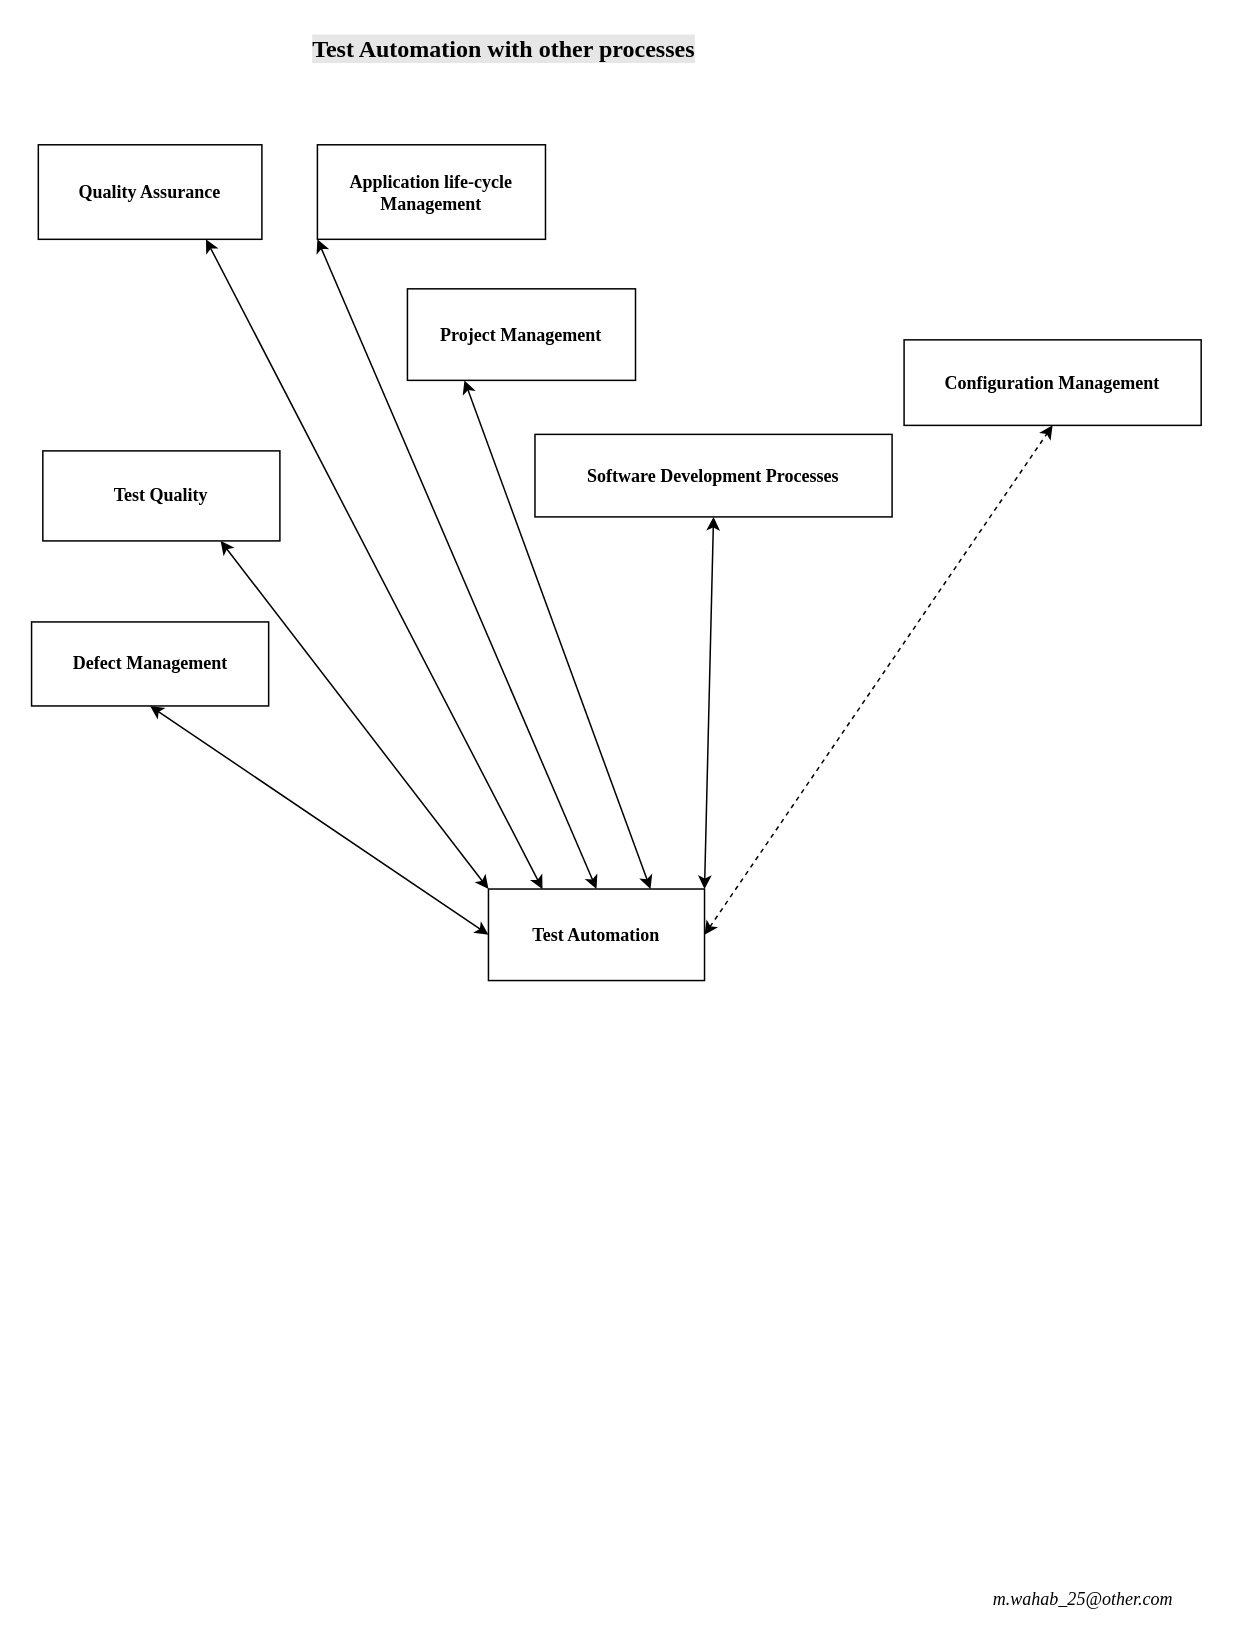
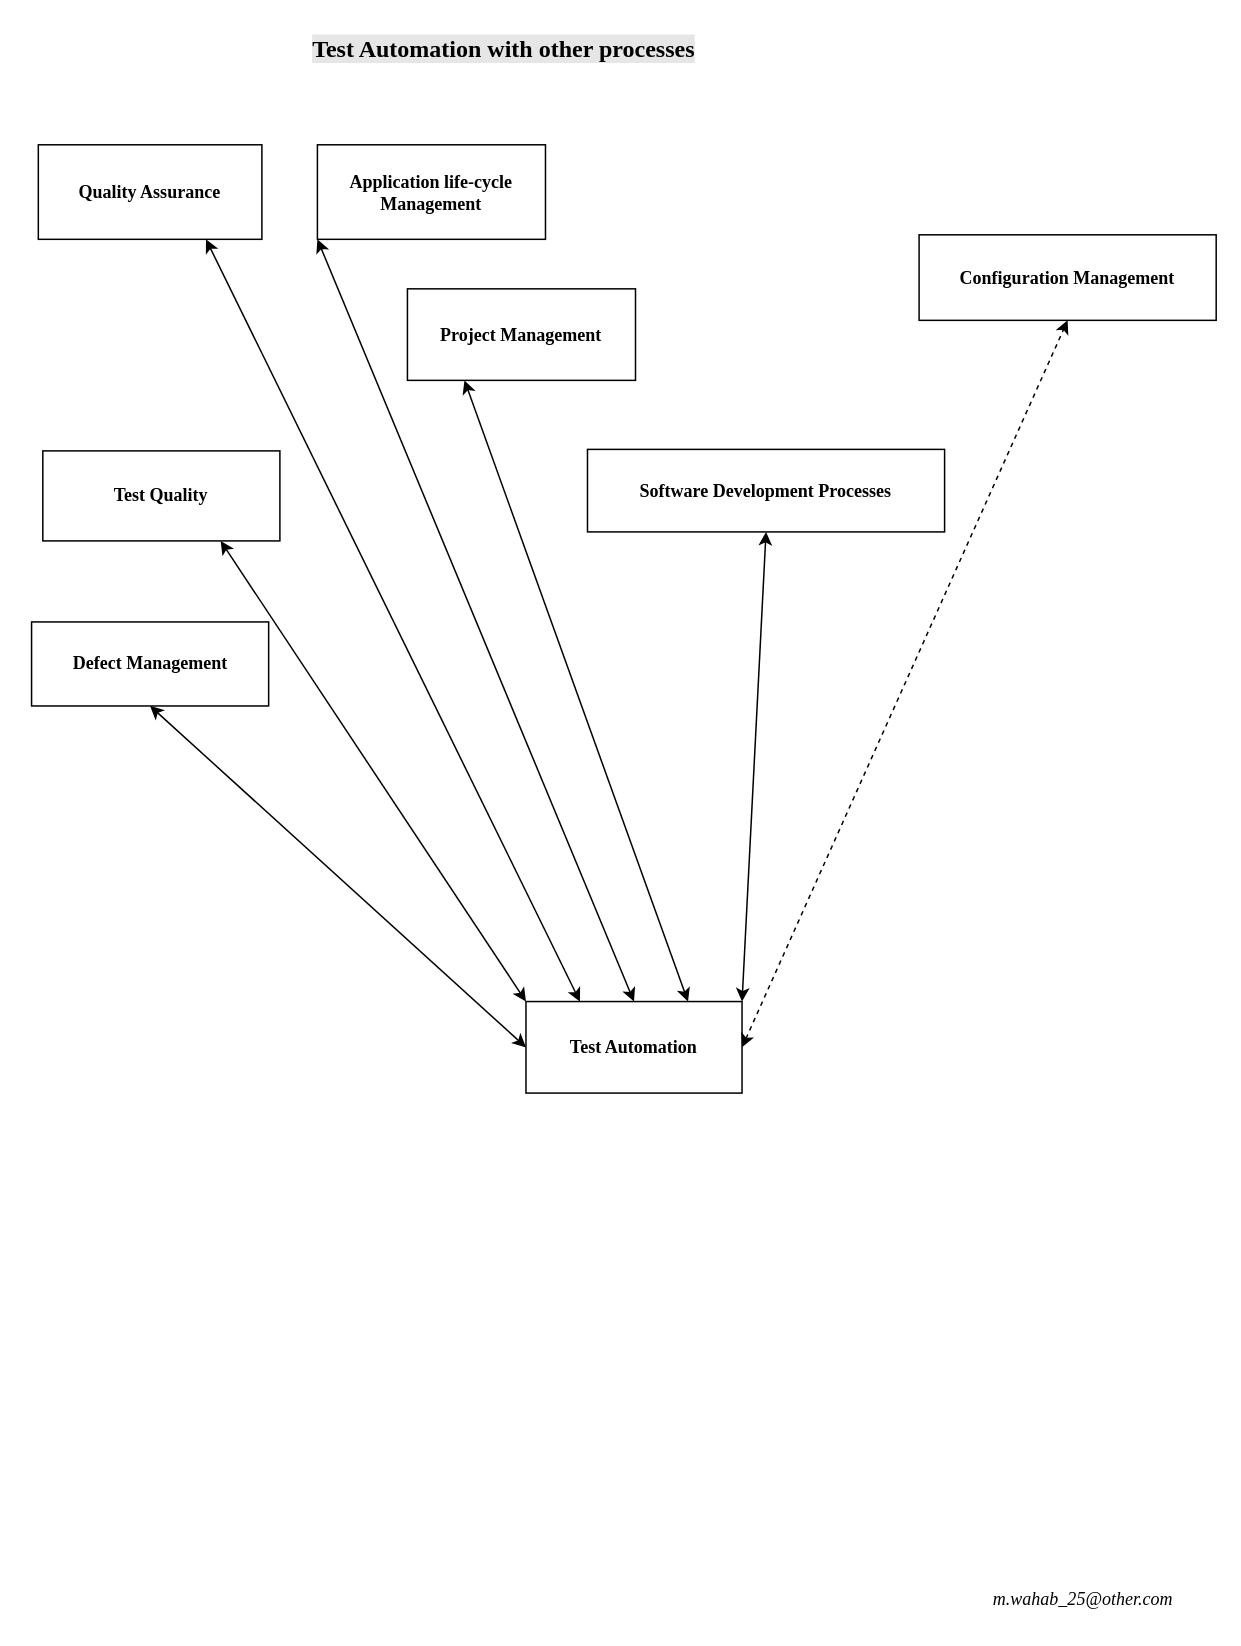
(1052, 383) -> (1067, 278)
(713, 476) -> (766, 491)
(596, 935) -> (634, 1047)
